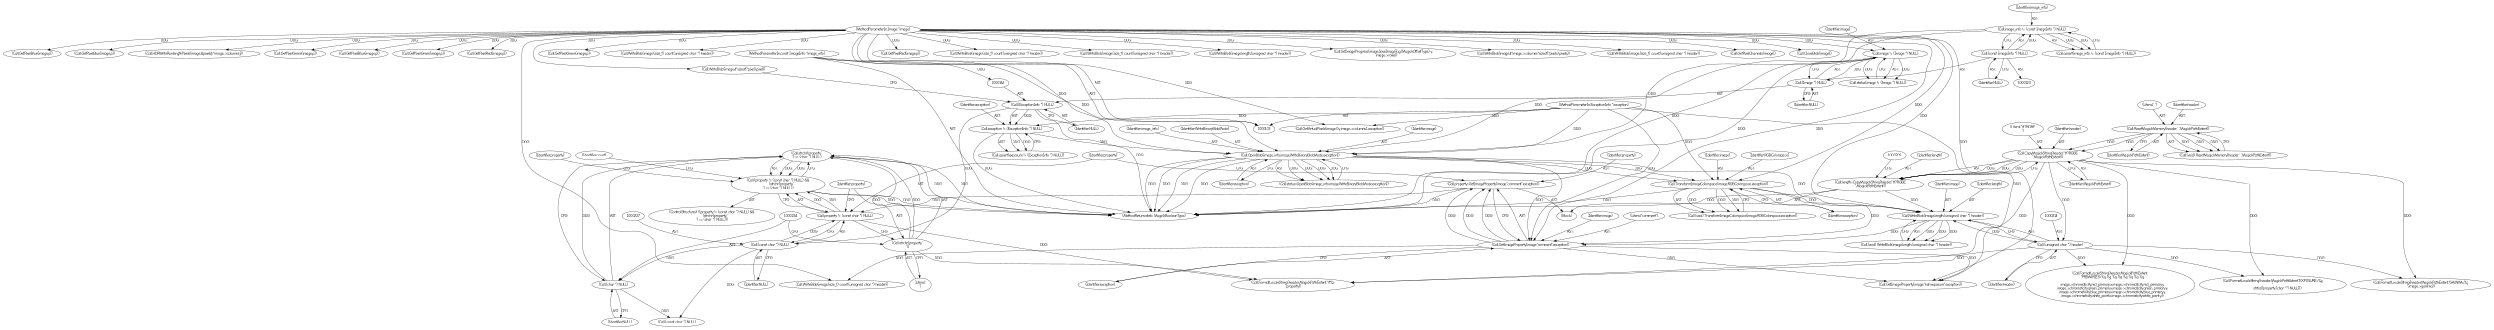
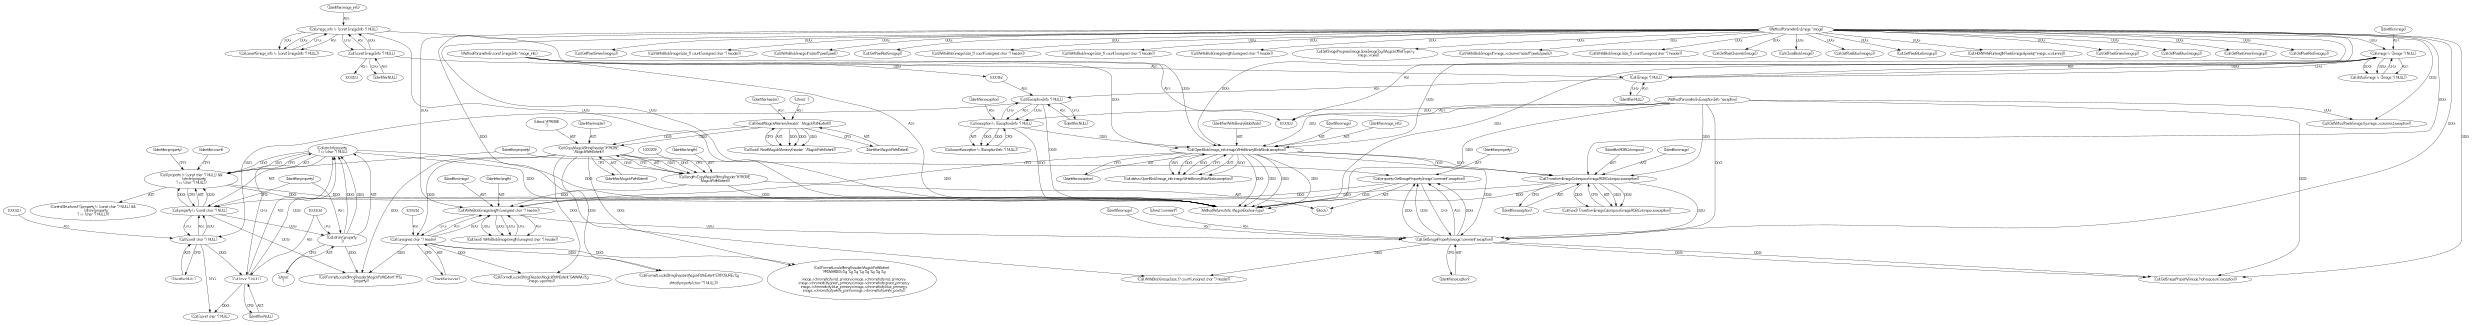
none -> (692, 38)
(885, 87) -> (1006, 109)
(1028, 155) -> (981, 150)
none -> (1463, 157)
(885, 232) -> (294, 227)
